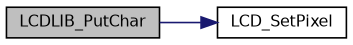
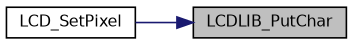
(180, 23) -> (156, 23)
